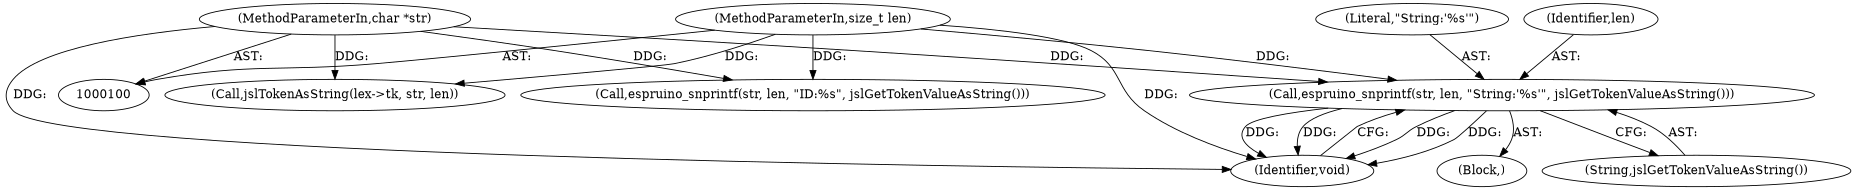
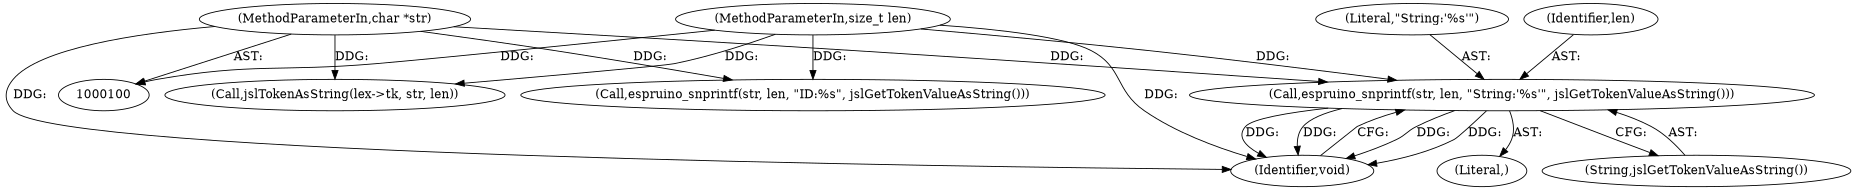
(519, 57) -> (519, 57)
(1482, 171) -> (1482, 171)
